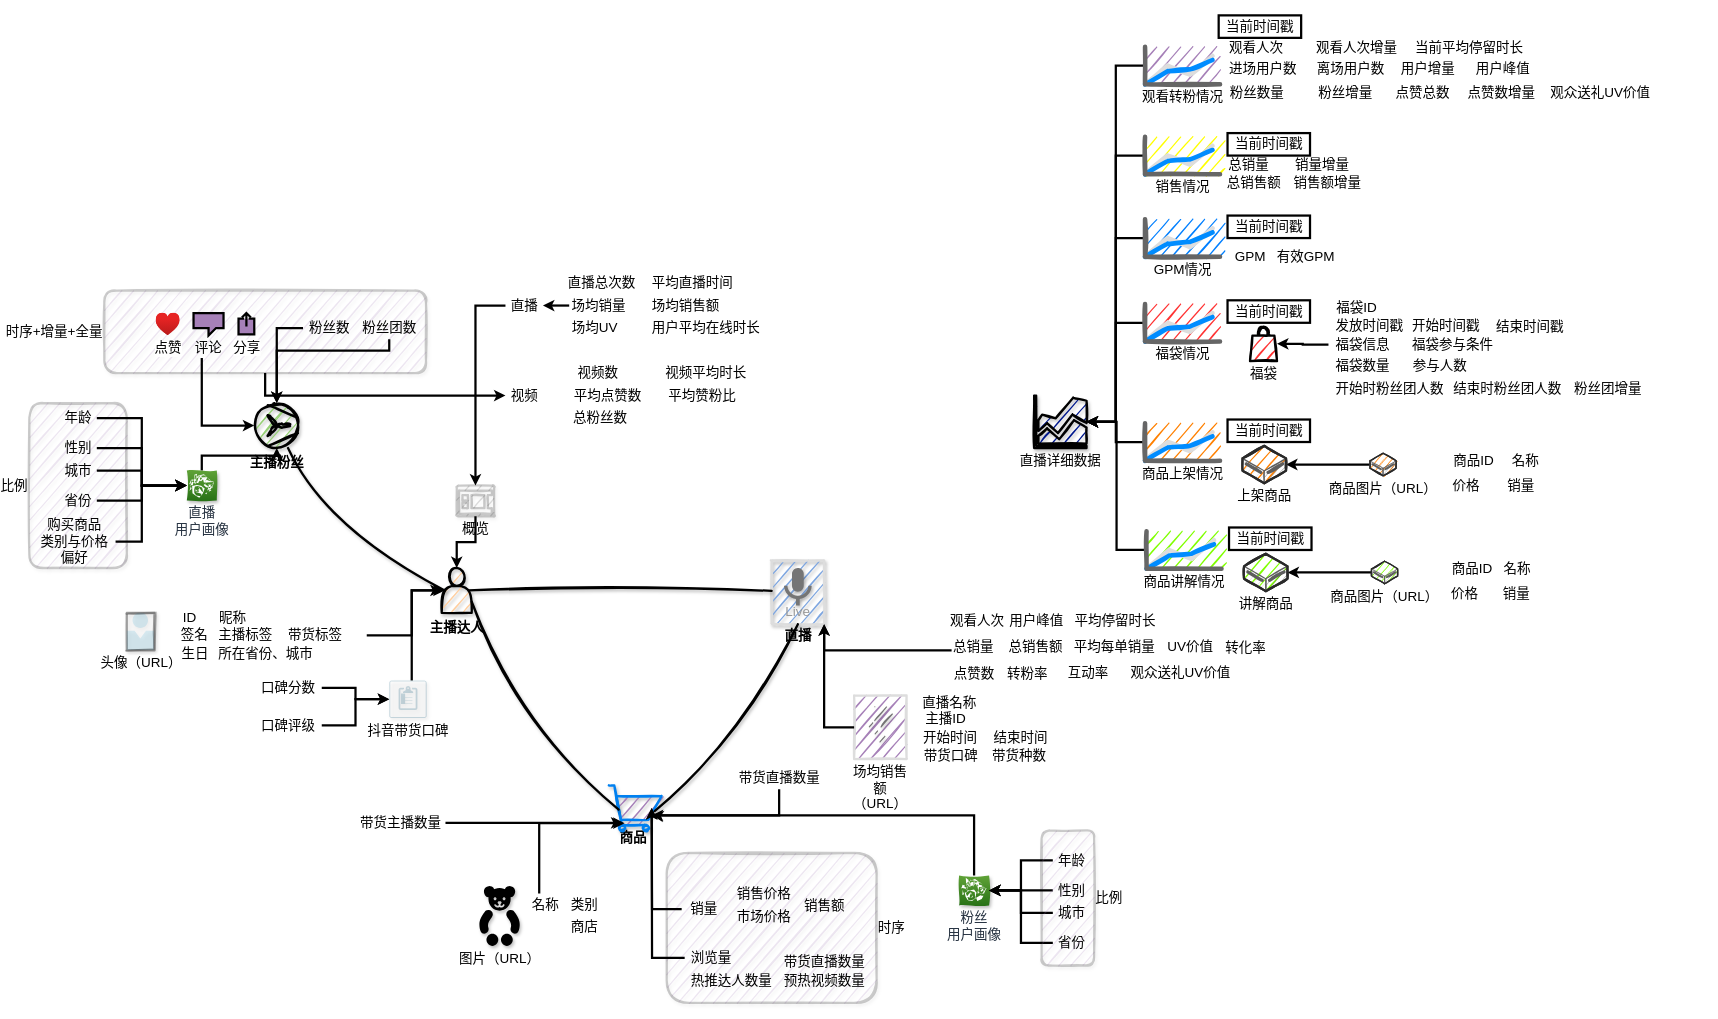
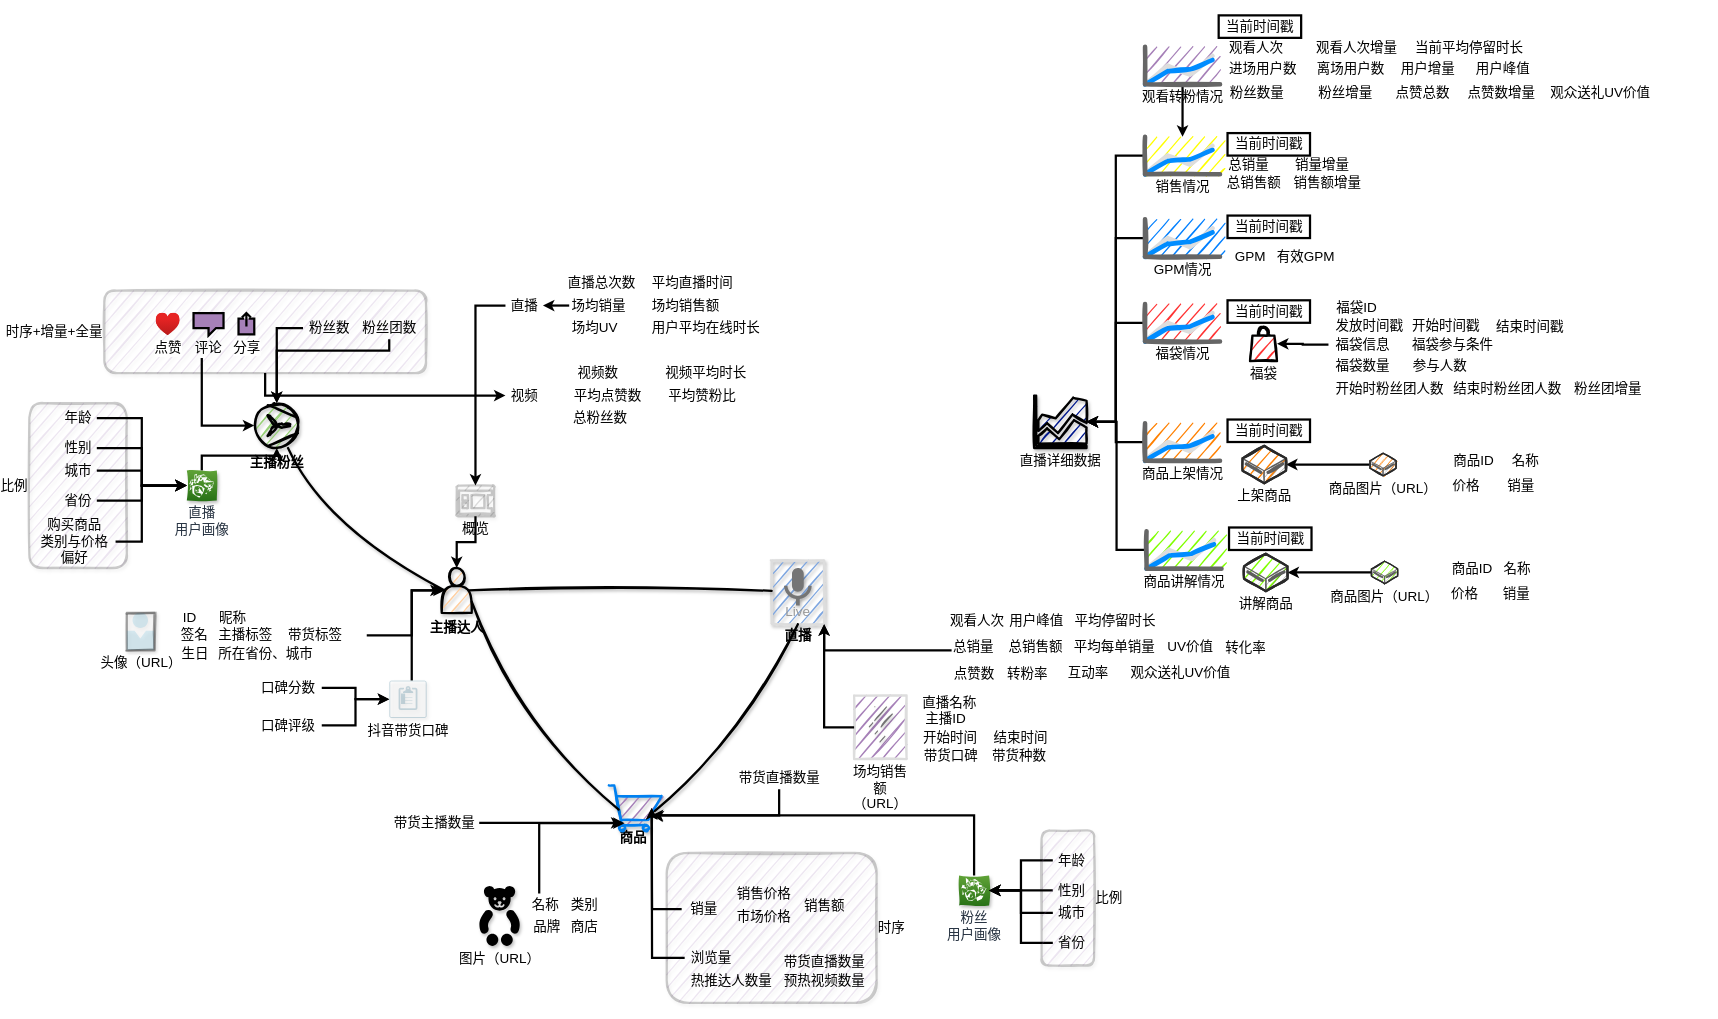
(1116, 95) -> (1182, 107)
(400, 823) -> (434, 823)
none -> (546, 927)
